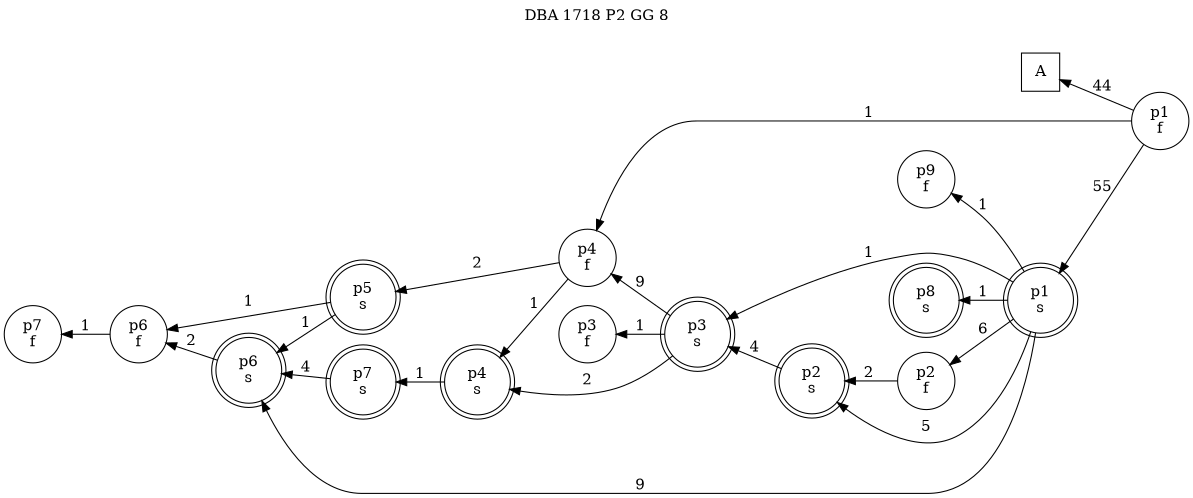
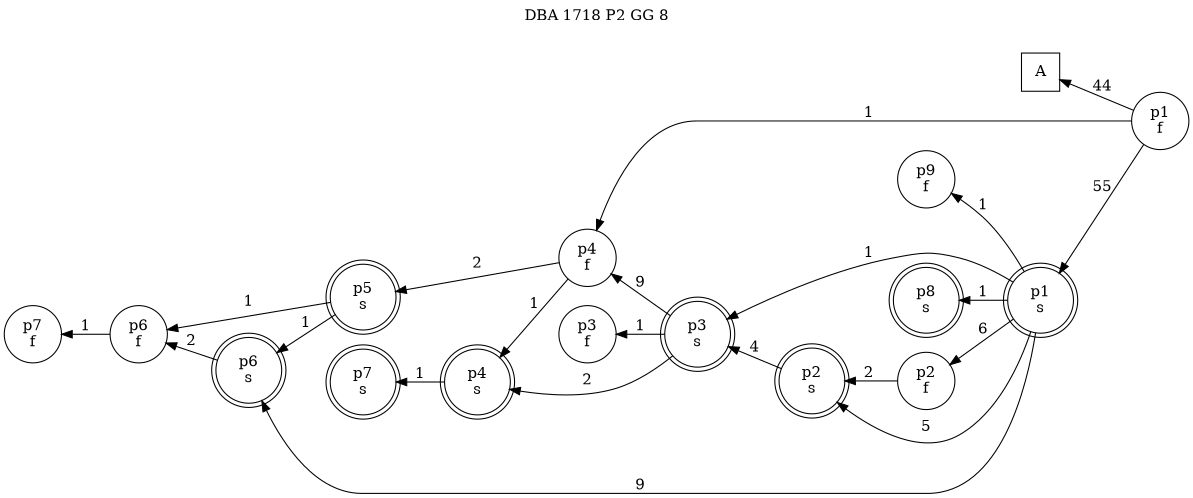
(311, 377) -> none
